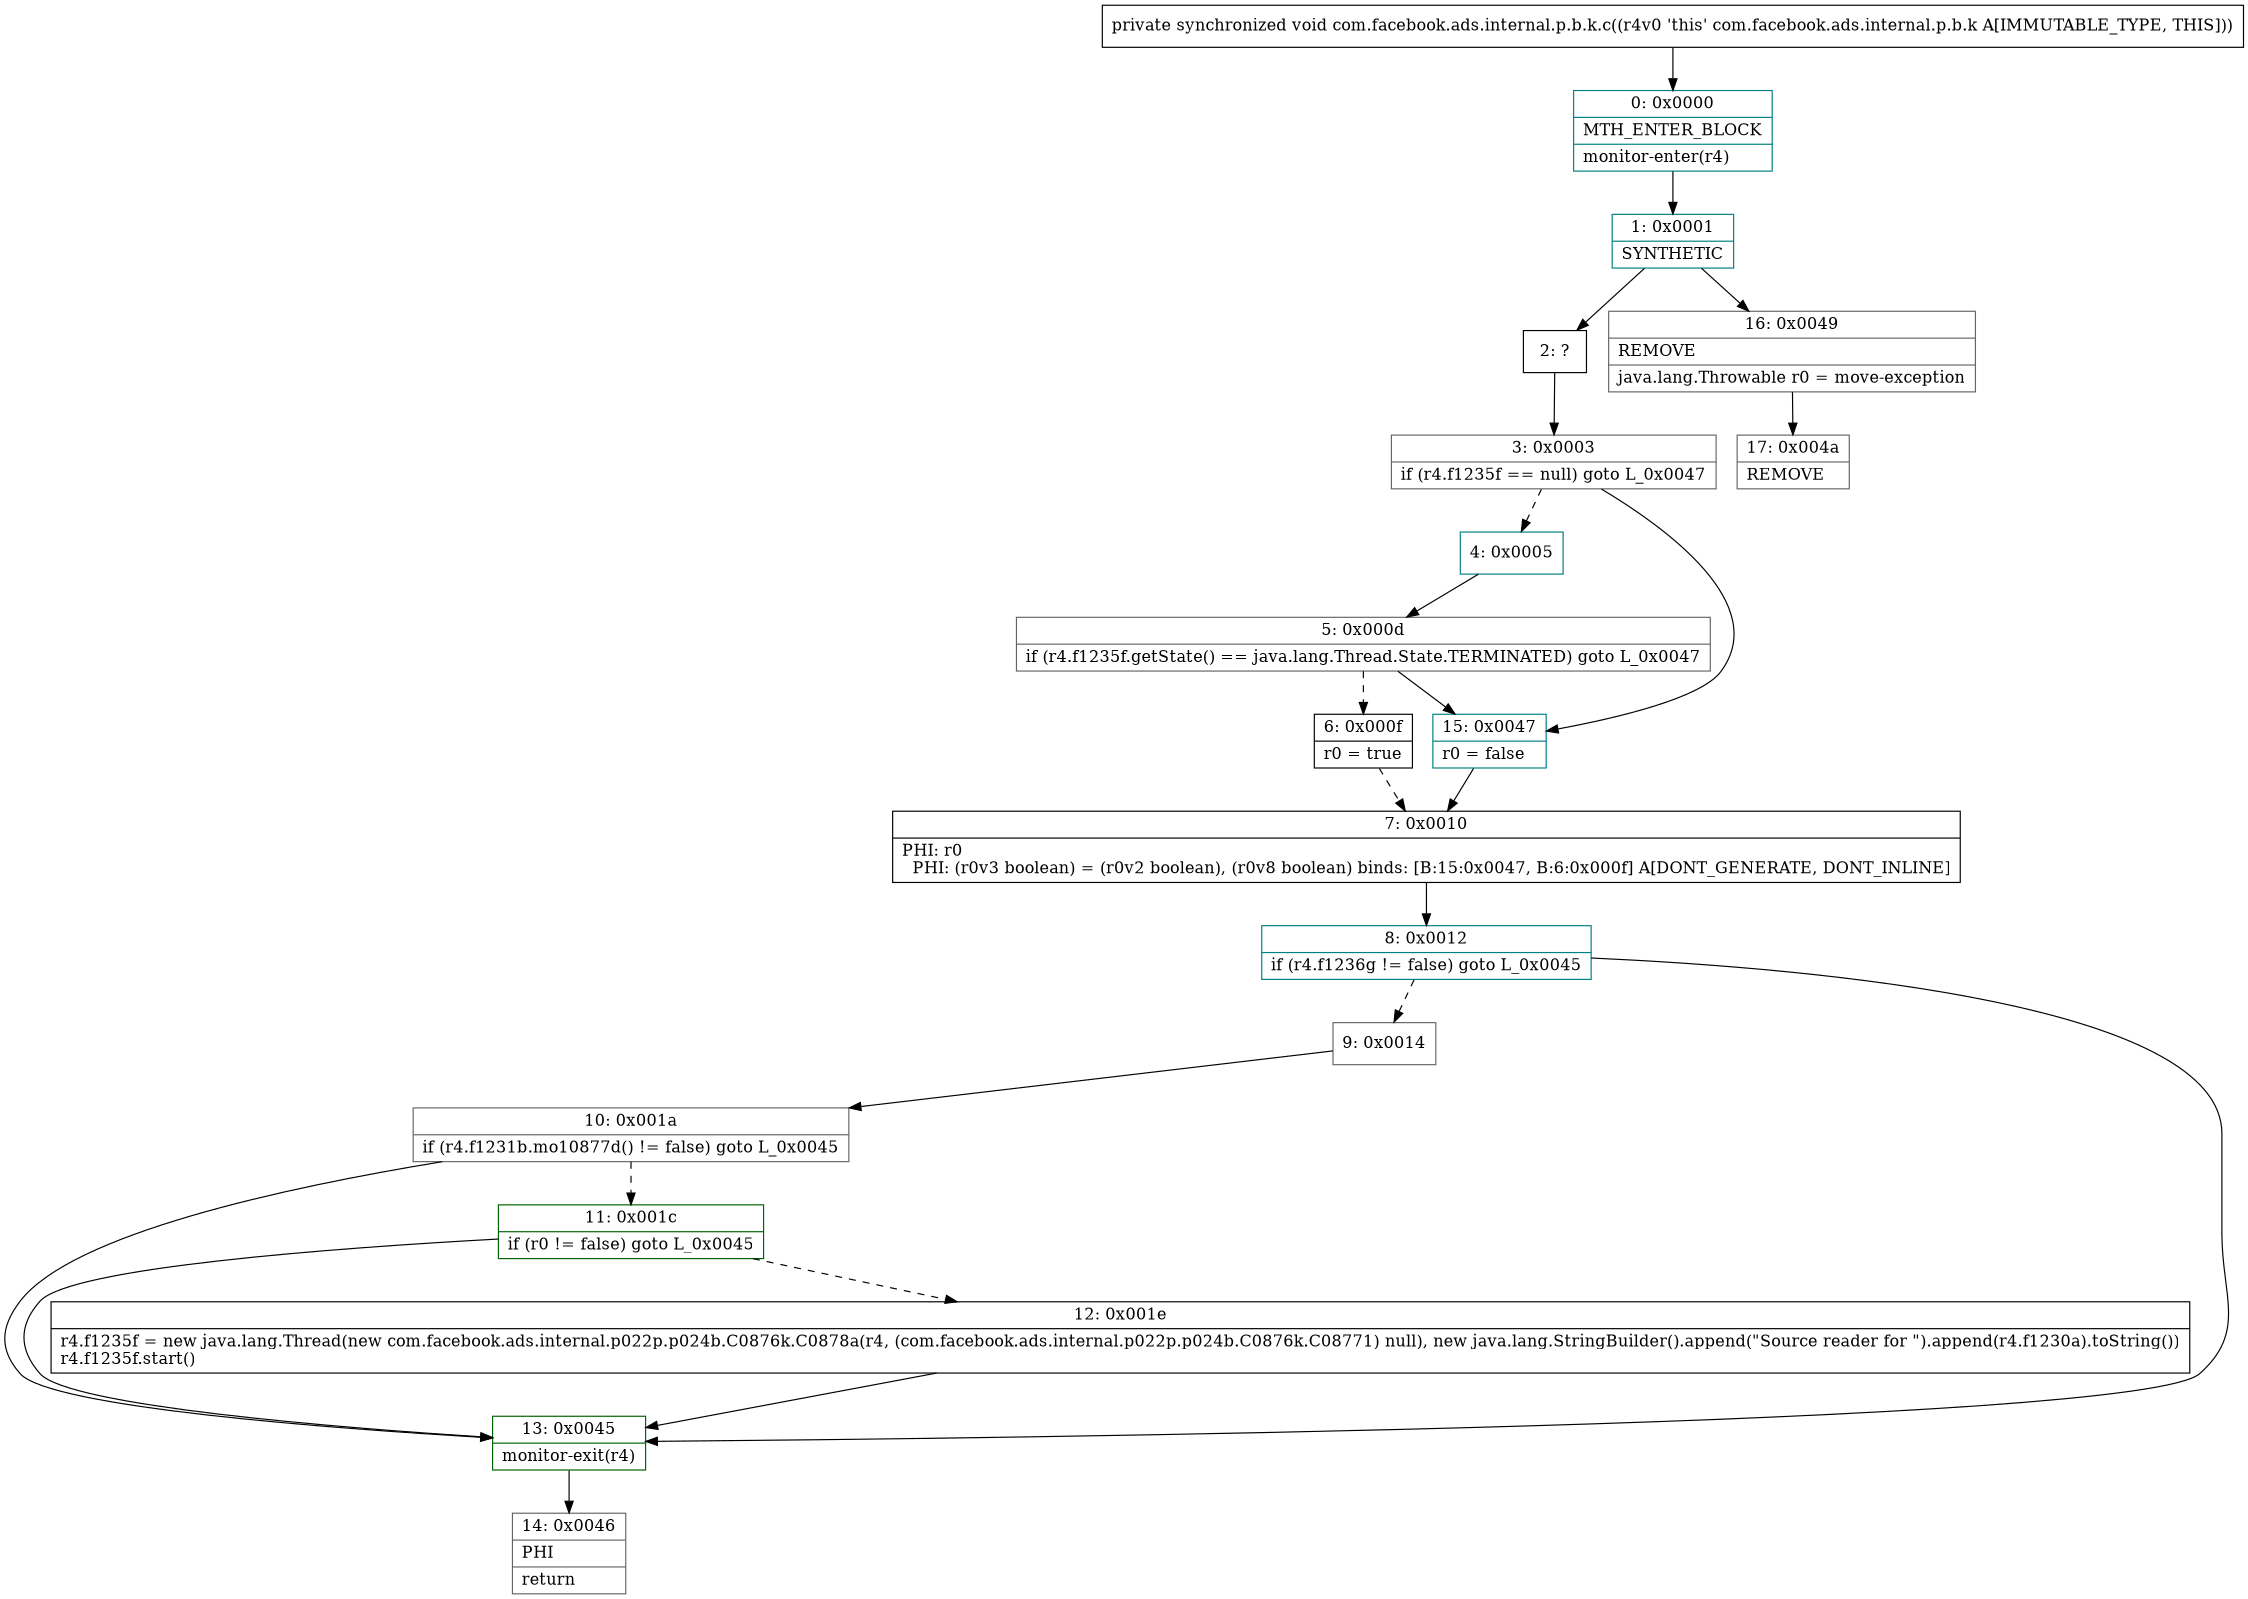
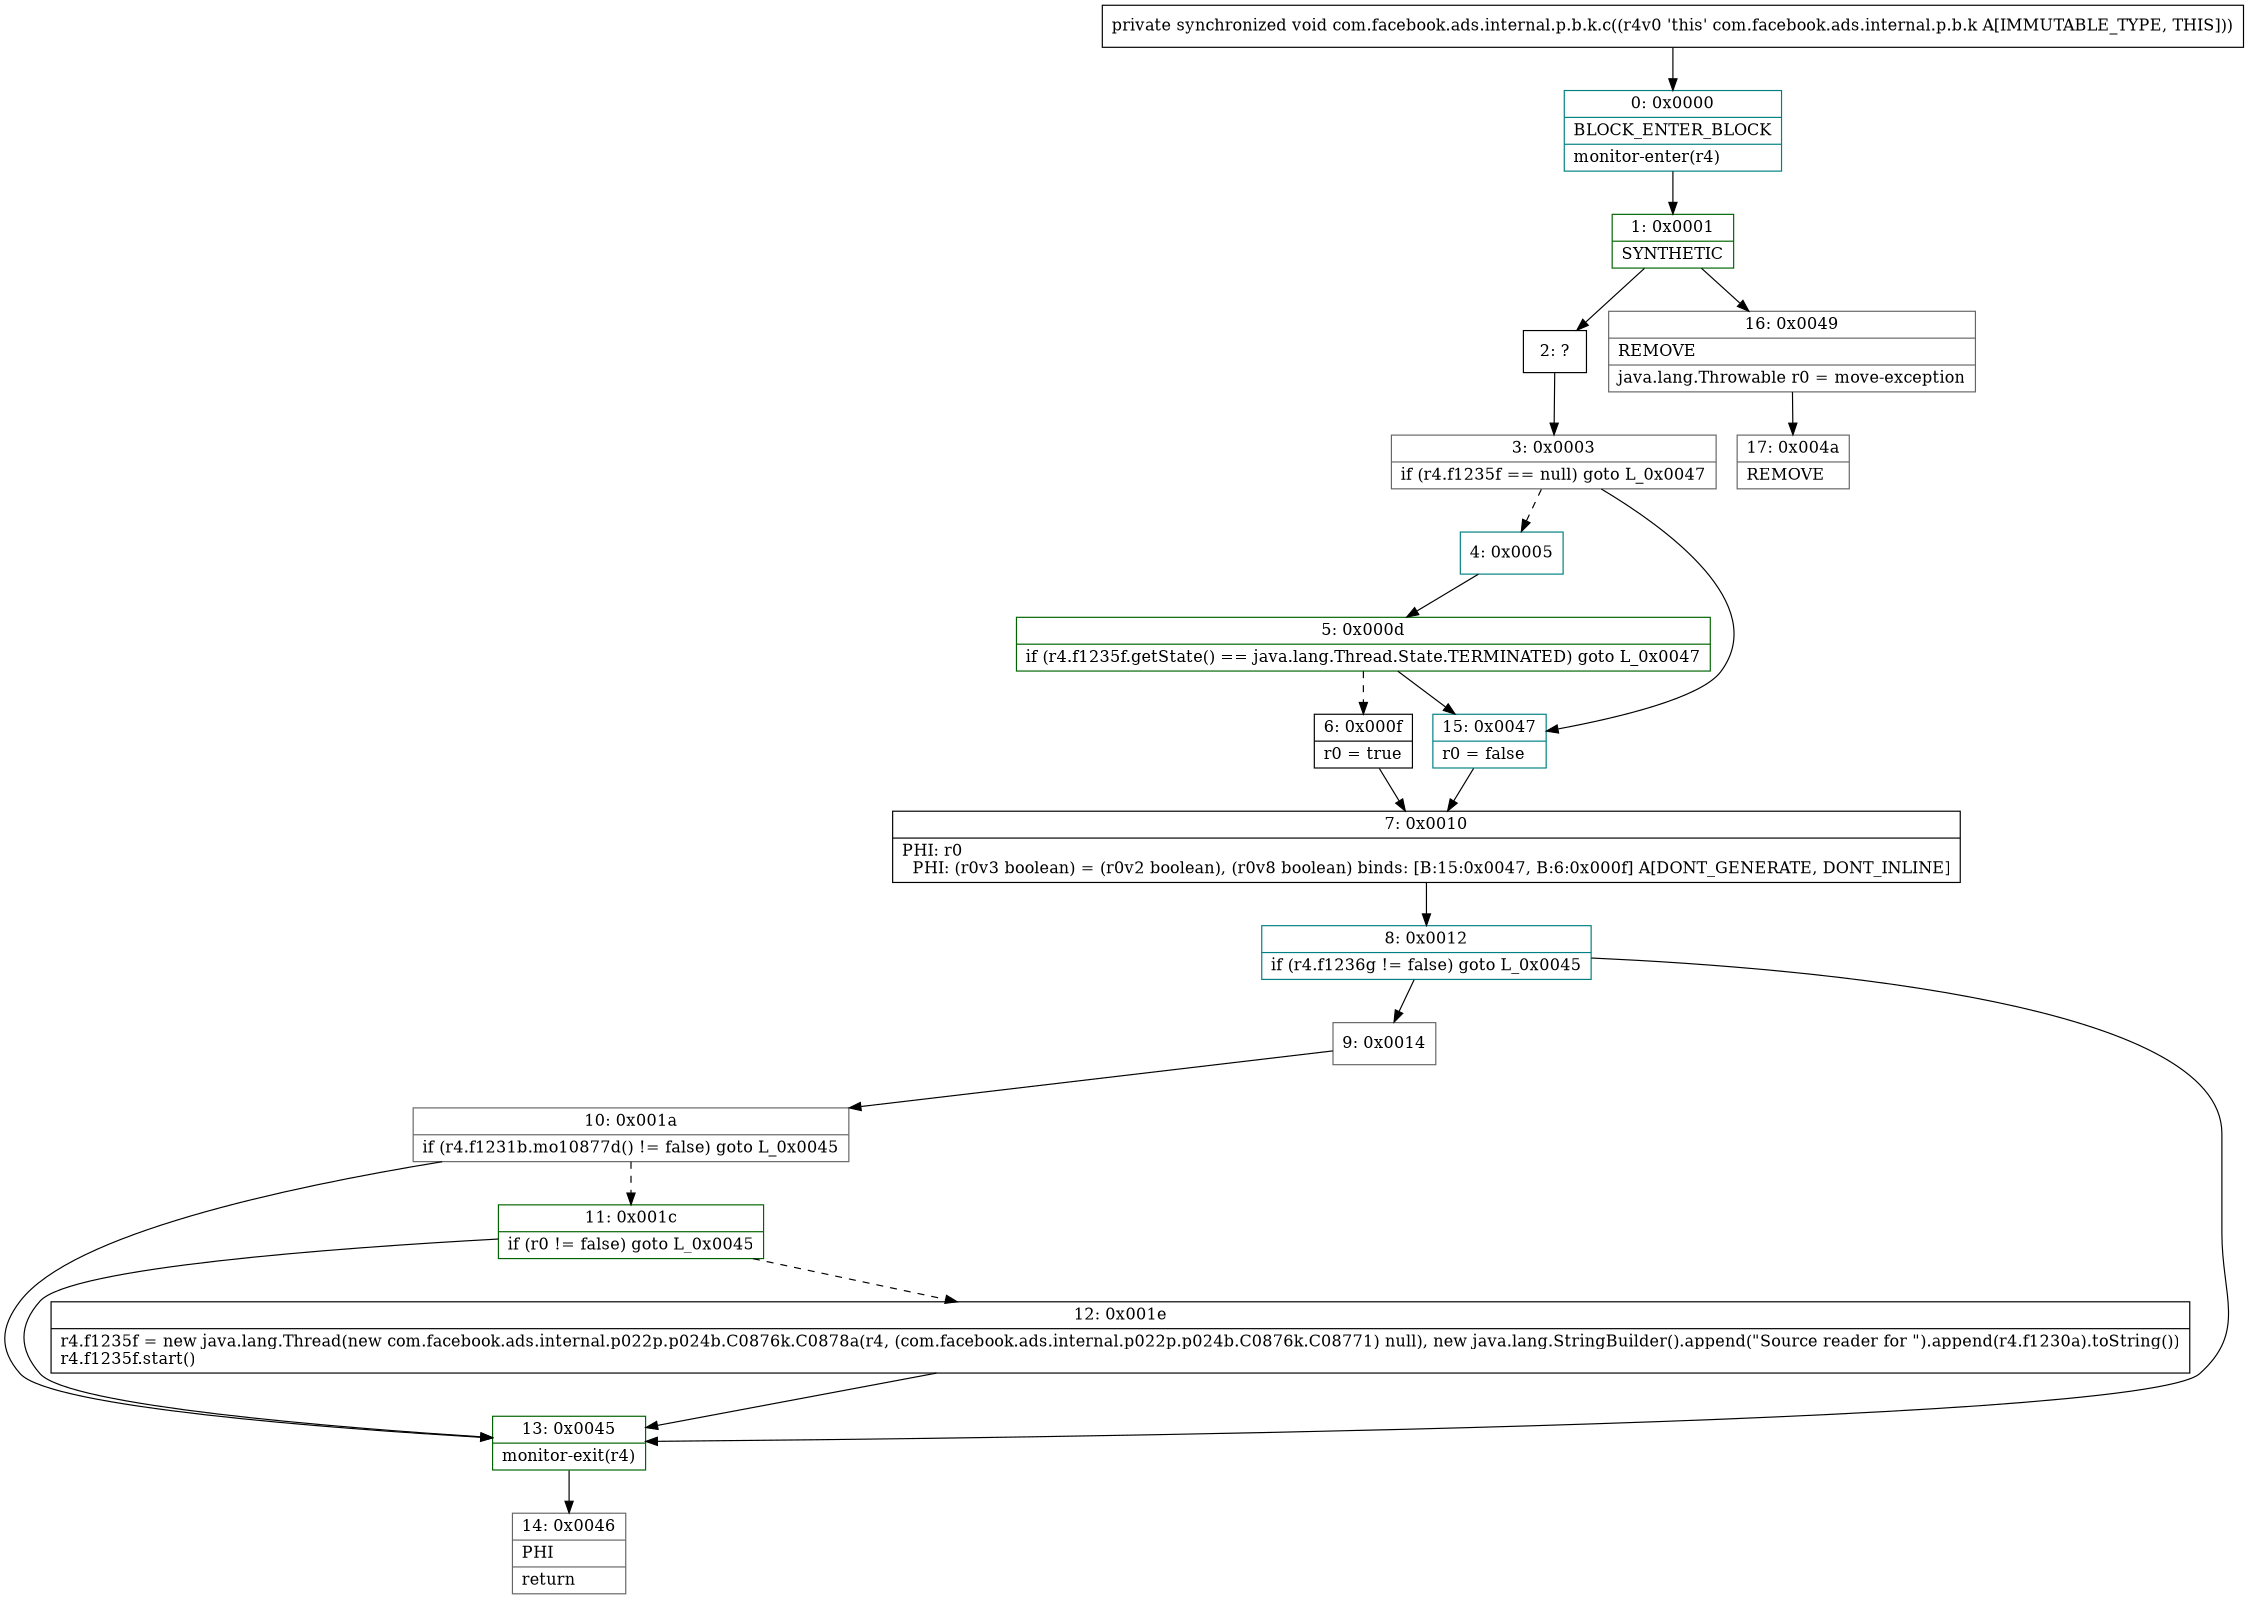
(1673, 130) -> (1673, 130)
(1673, 241) -> (1673, 241)
(1363, 644) -> (1363, 644)
(1389, 785) -> (1389, 785)
(1407, 996) -> (1407, 996)
